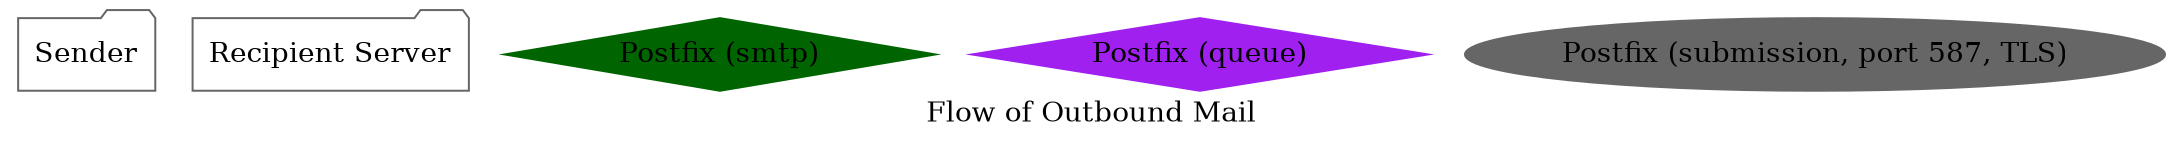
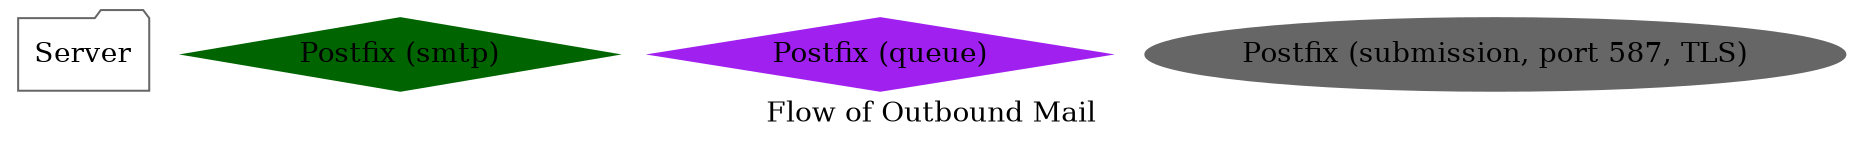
(87, 54) -> (84, 54)
(331, 54) -> none
